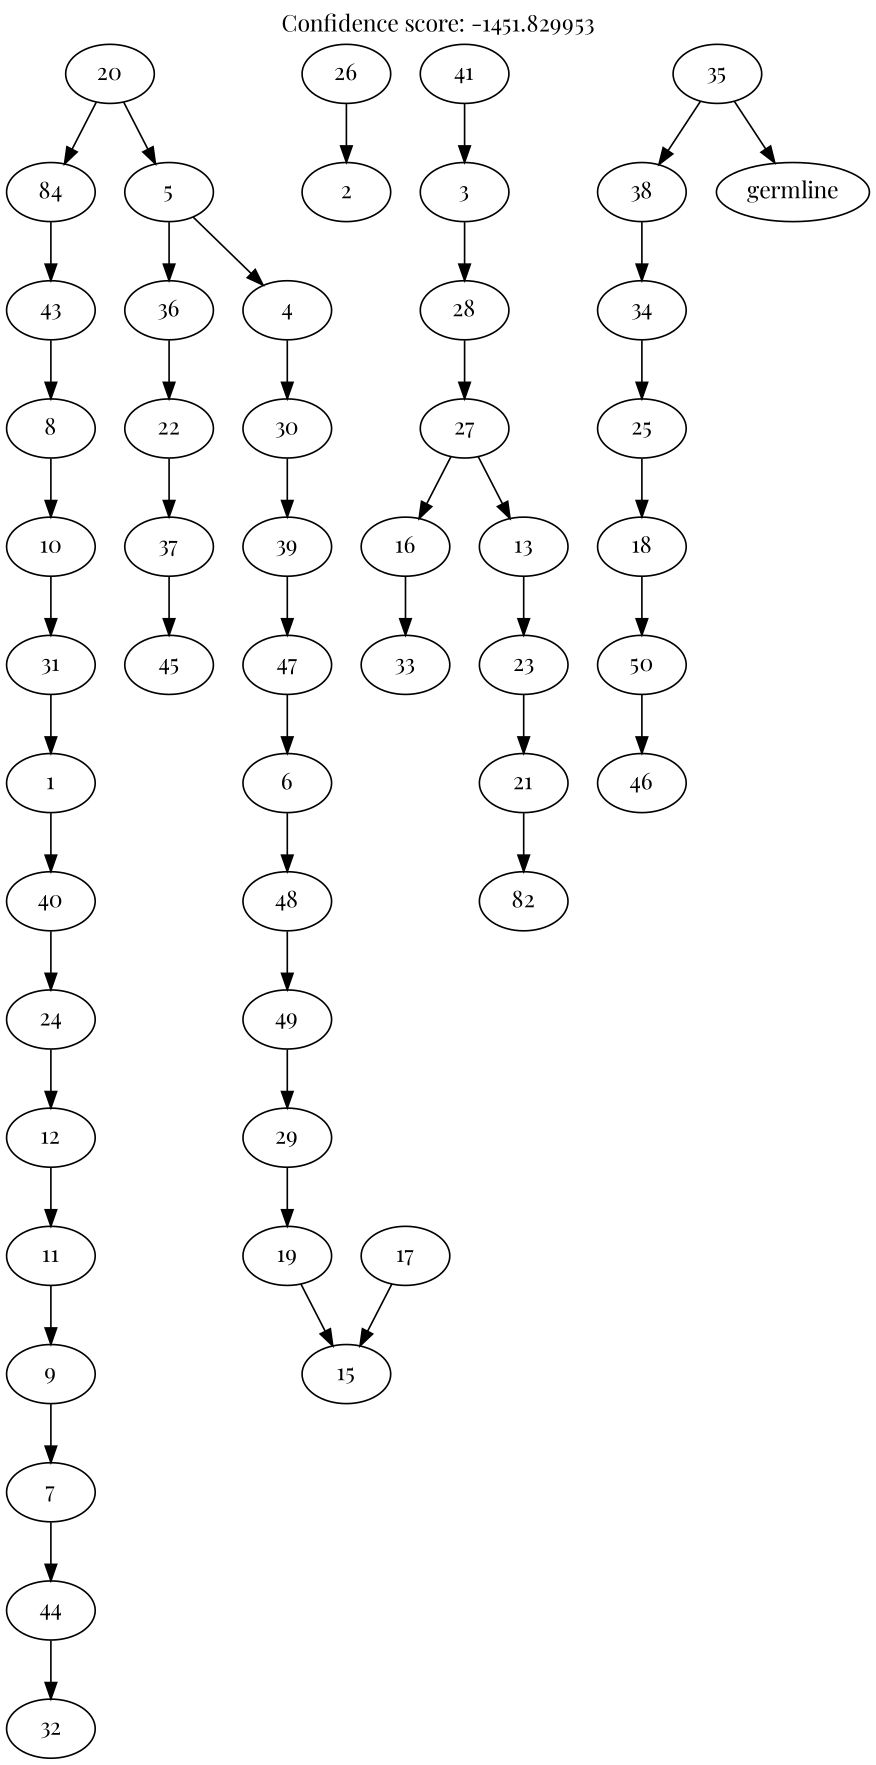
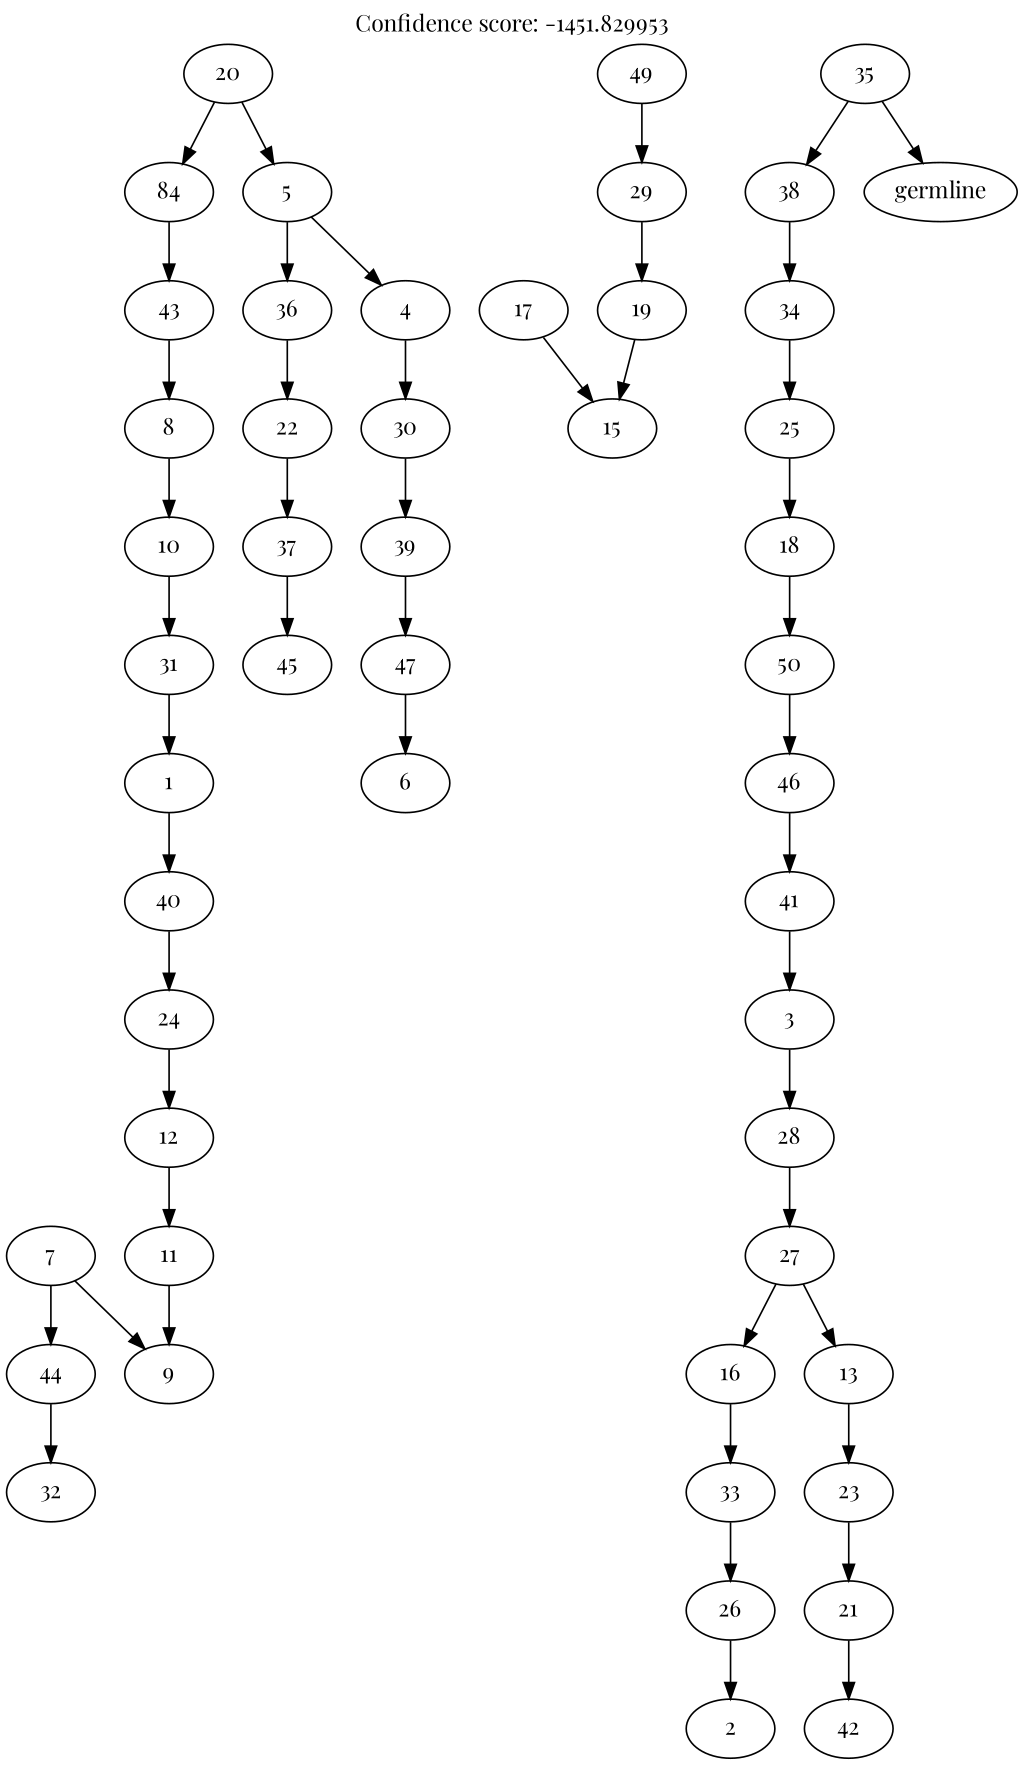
none -> (790, 834)
(287, 901) -> none
(524, 901) -> (849, 1729)
(51, 1425) -> (104, 1309)
none -> (731, 1543)
